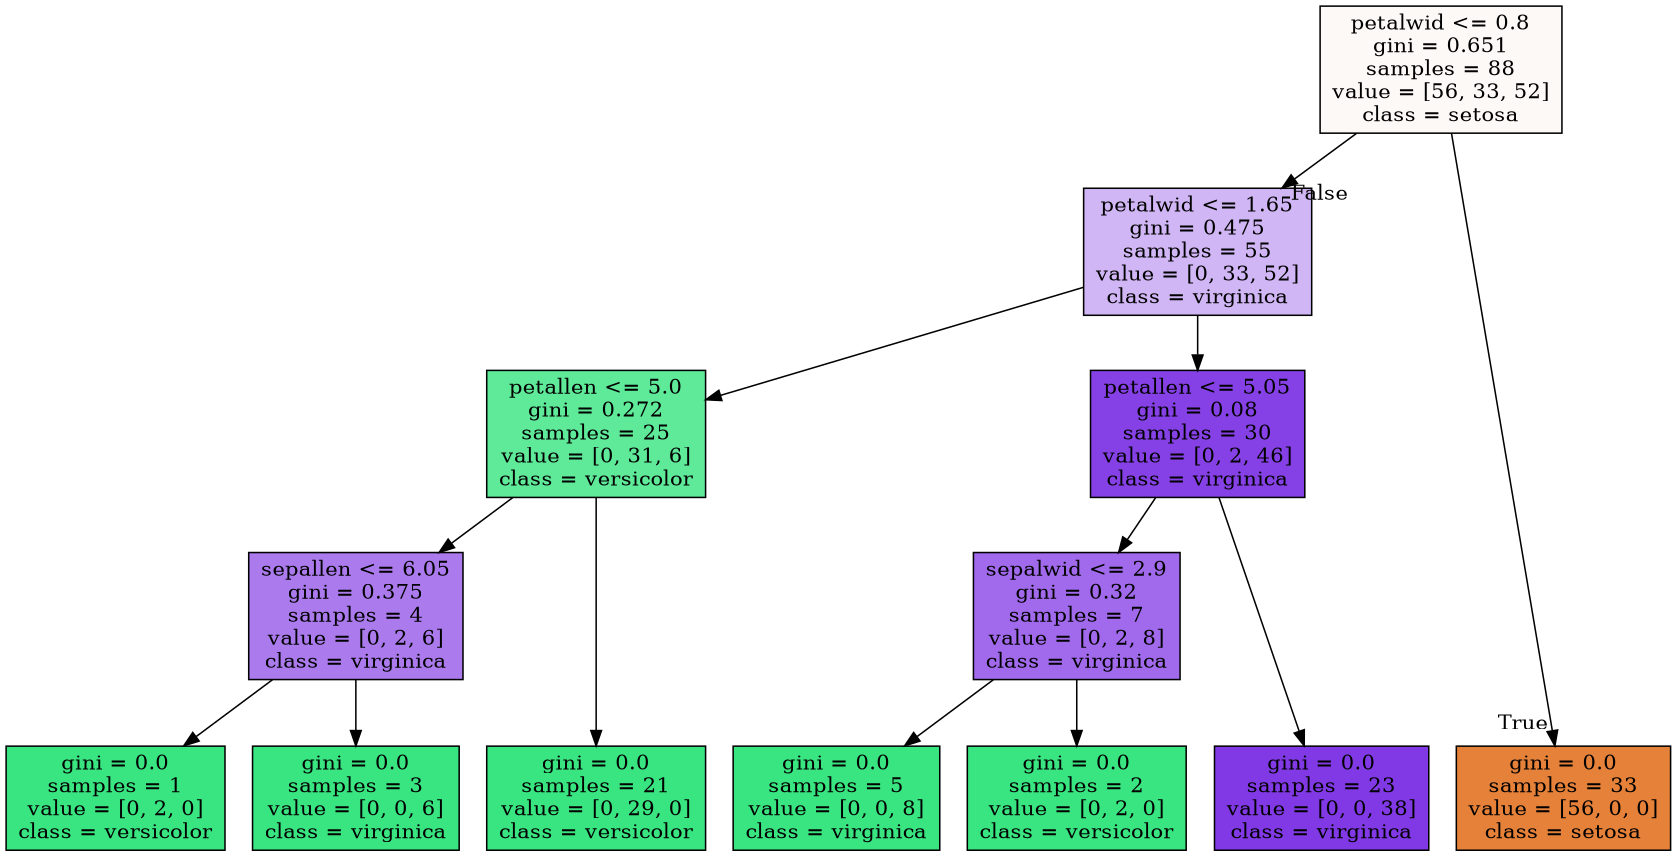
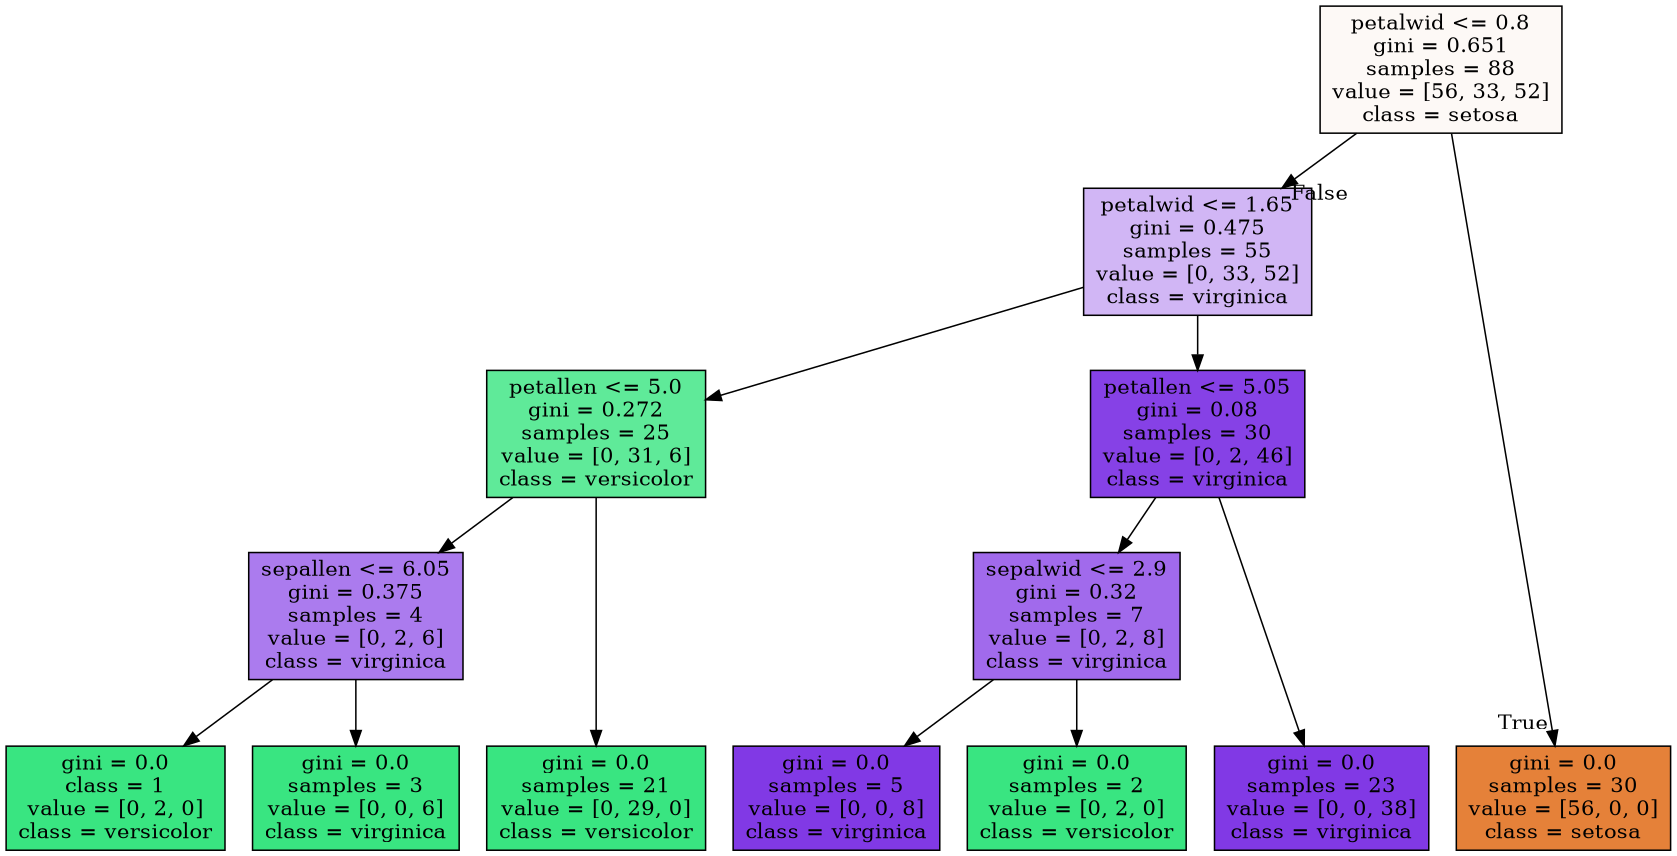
(116, 798) -> (116, 798)
(836, 798) -> (836, 798)
(1563, 798) -> (1563, 798)
